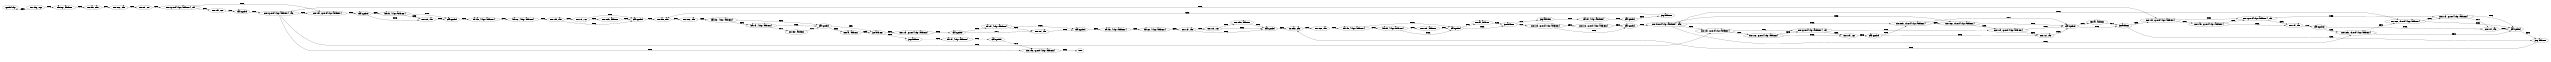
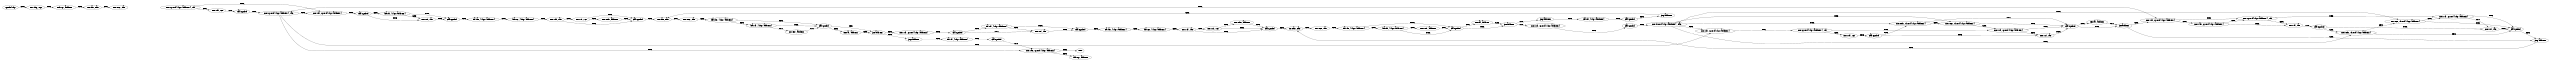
(65, 8) -> (65, 8)
(144, 8) -> none
(23, 10) -> (22, 8)
(1594, 26) -> none
(1764, 36) -> none
none -> (1080, 57)
